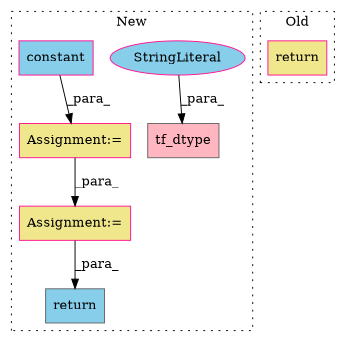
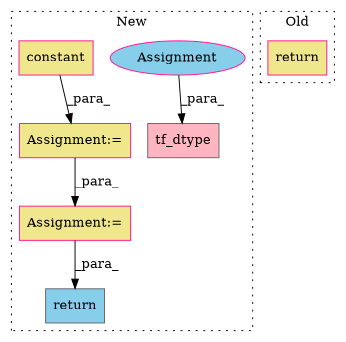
(56, 58) -> (56, 58)
(178, 58) -> (178, 58)
